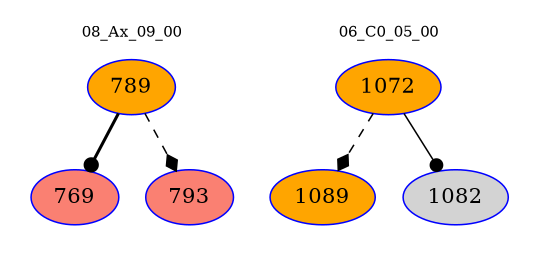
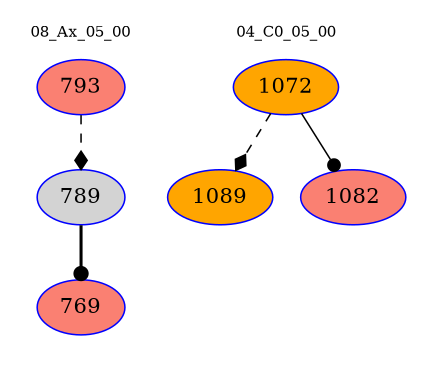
(132, 33) -> (81, 33)
(389, 33) -> (287, 33)
(132, 87) -> (81, 197)
(156, 134) -> (81, 133)
(456, 197) -> (353, 197)
